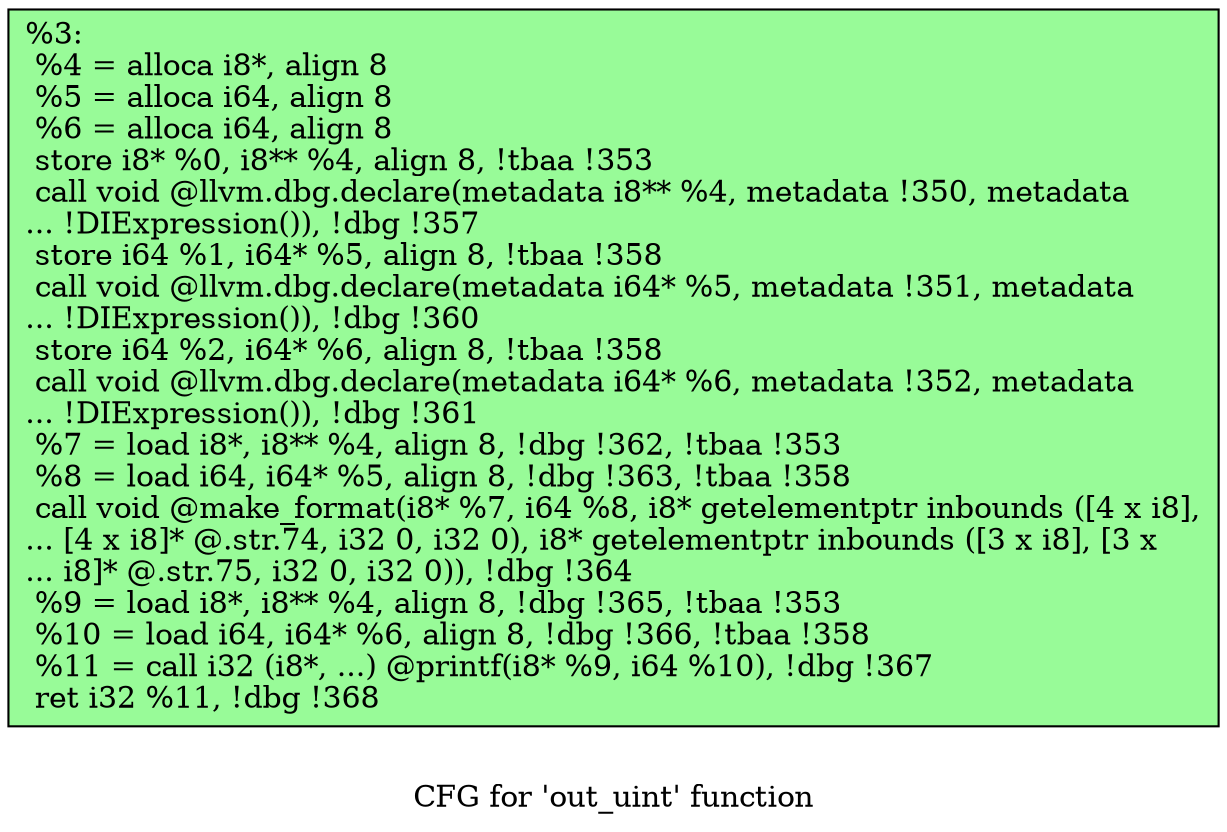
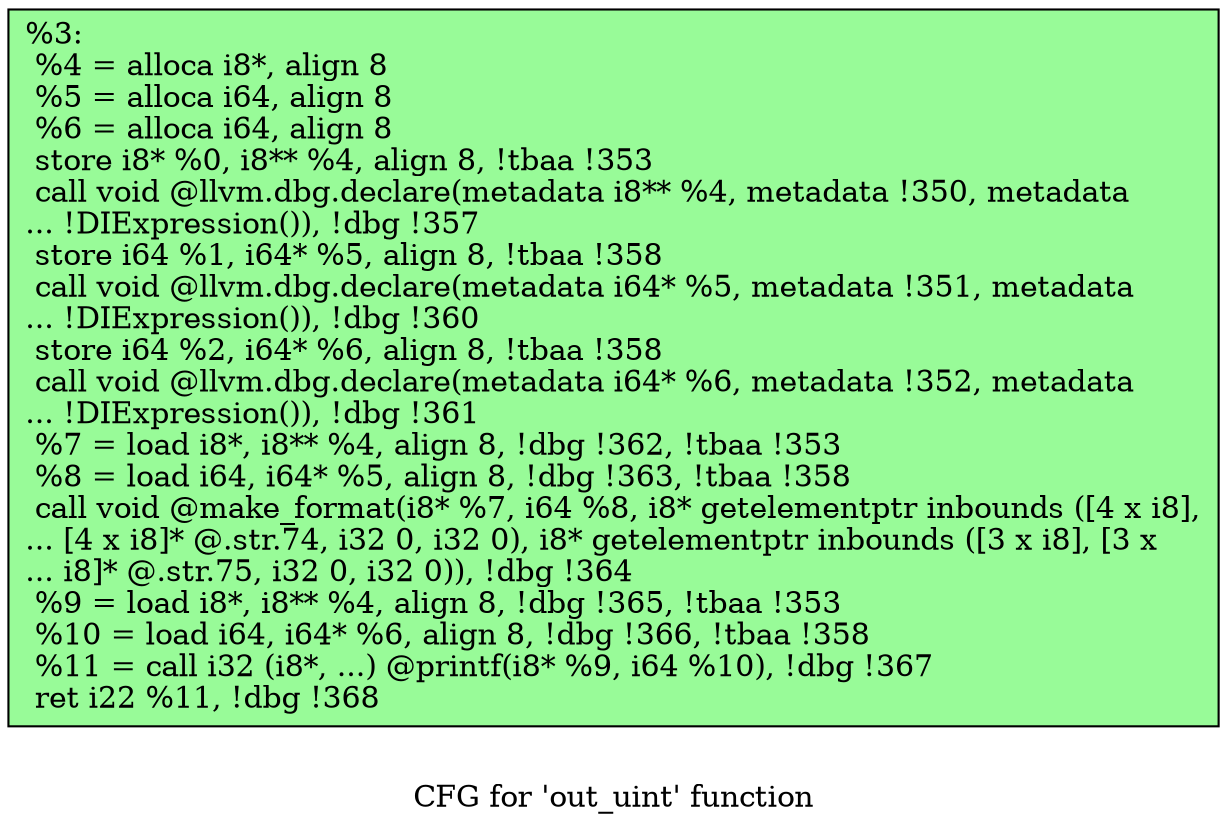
(203, 699) -> (203, 699)
